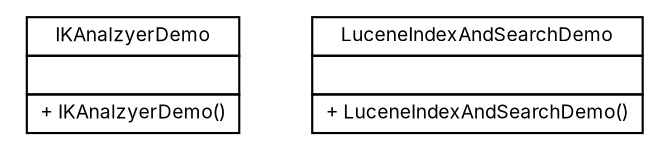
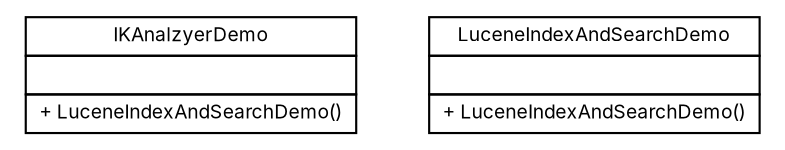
(133, 113) -> (191, 113)
